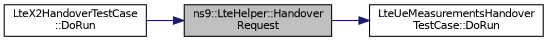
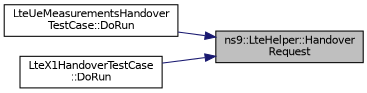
(75, 21) -> (91, 72)
(345, 21) -> (192, 34)
